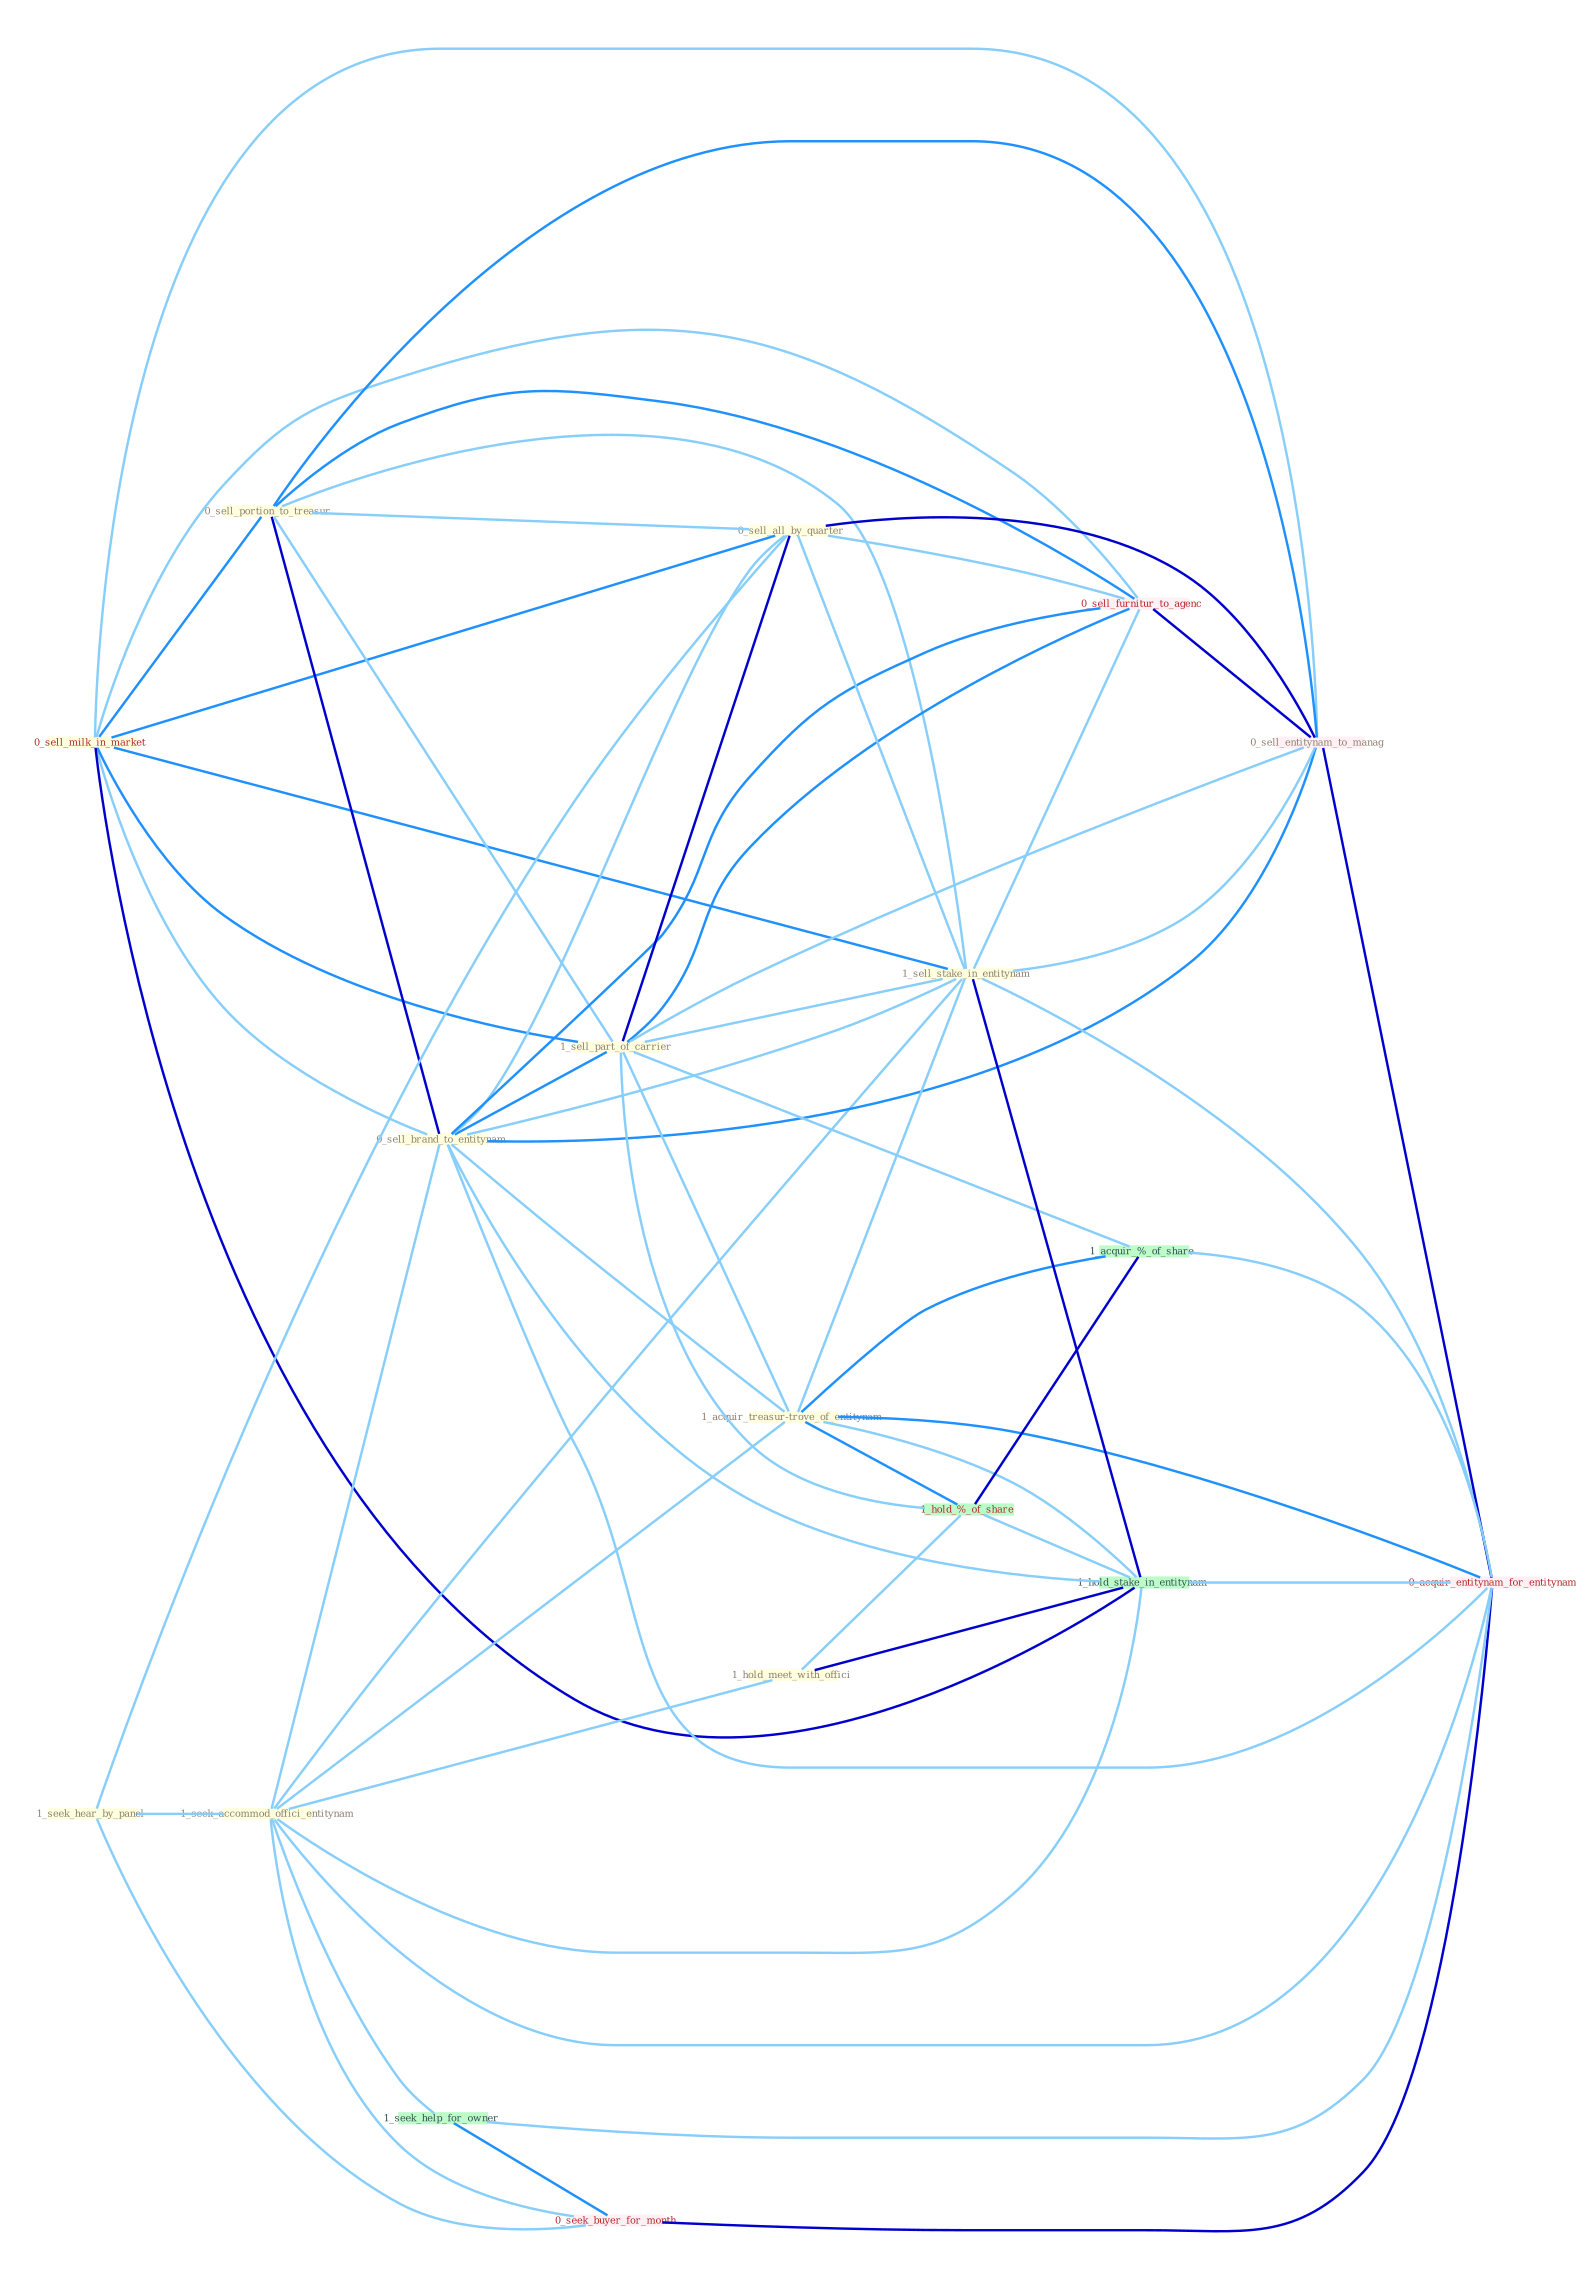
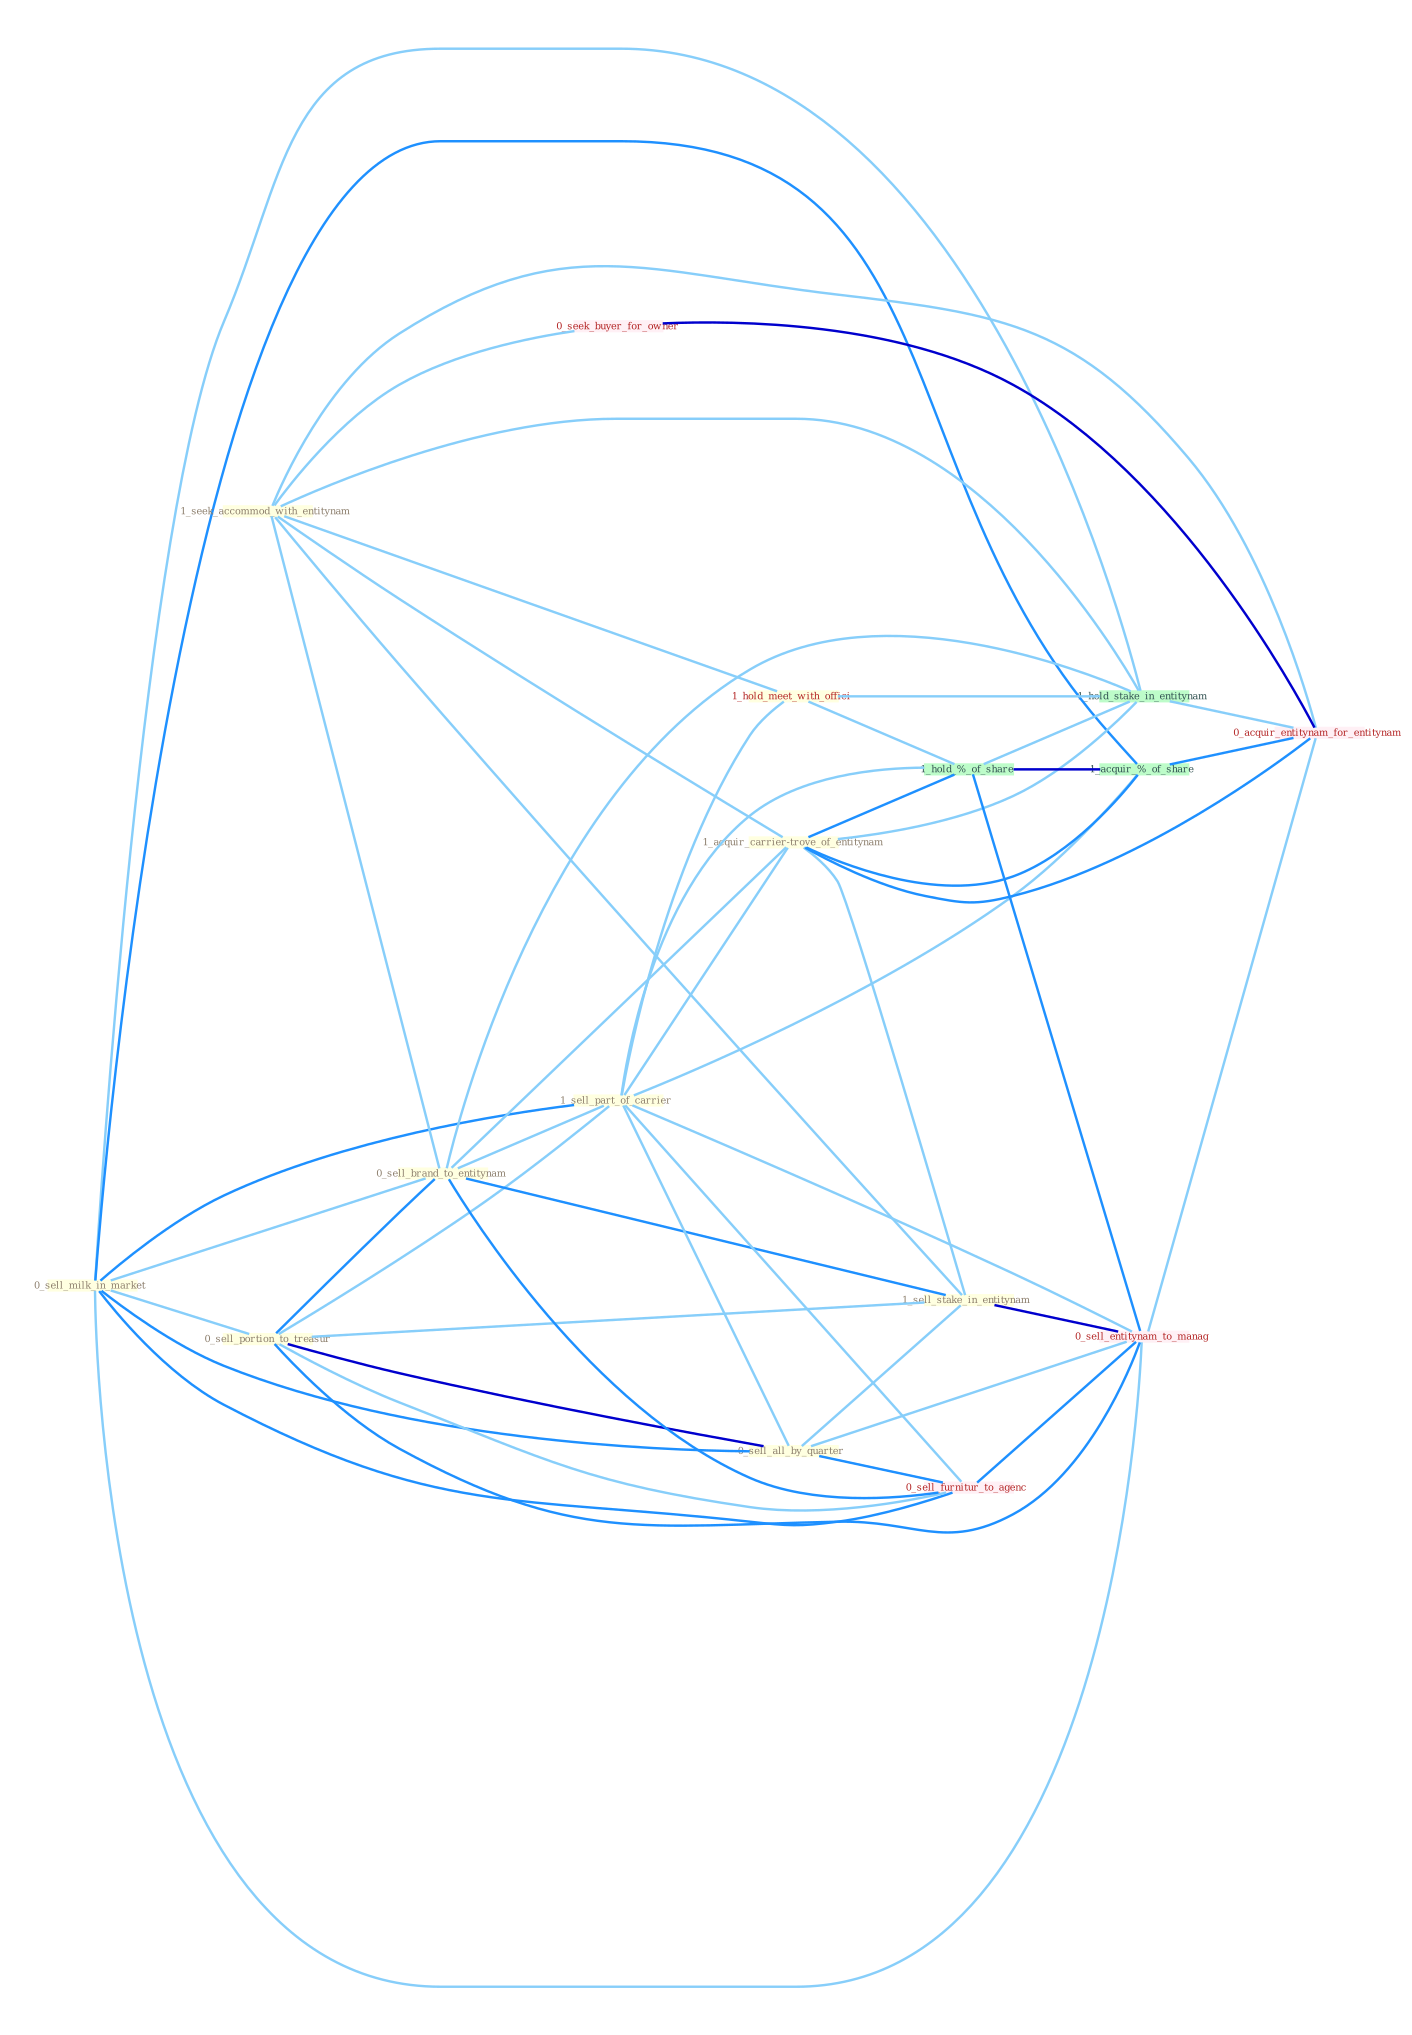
(562, 337) -> (429, 1485)
(710, 411) -> (602, 1477)
(531, 521) -> (525, 1400)
(1113, 542) -> (969, 1394)
(977, 562) -> (881, 1469)
(180, 627) -> (180, 1312)
(1232, 673) -> (1057, 1412)
(93, 743) -> (93, 1286)
(1320, 743) -> (1144, 1337)
(832, 775) -> (793, 1294)
(706, 789) -> (706, 1276)
(1057, 789) -> none
(618, 835) -> none
(360, 841) -> (355, 1256)
(510, 853) -> (354, 186)
(1199, 907) -> (1056, 1318)
(794, 1010) -> (685, 866)
(728, 1065) -> (706, 1237)
(976, 1074) -> (1057, 1053)
(531, 1093) -> (531, 1137)
(1407, 1163) -> (1232, 1035)
(1321, 1209) -> none
(1061, 1293) -> none
(1402, 1352) -> (1232, 751)
(794, 1417) -> (794, 842)
(969, 1510) -> (969, 769)
(391, 1531) -> (314, 106)
(969, 1629) -> (969, 696)
(794, 1675) -> (794, 696)
(792, 1768) -> none
(93, 1814) -> none
(268, 1814) -> (268, 511)
(443, 2118) -> none
(618, 2220) -> (618, 326)
